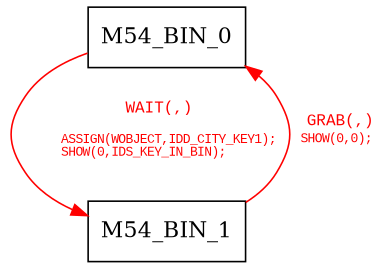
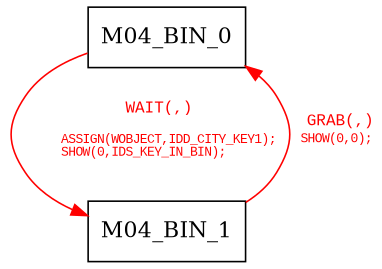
(167, 37) -> (167, 37)
(167, 231) -> (167, 231)
